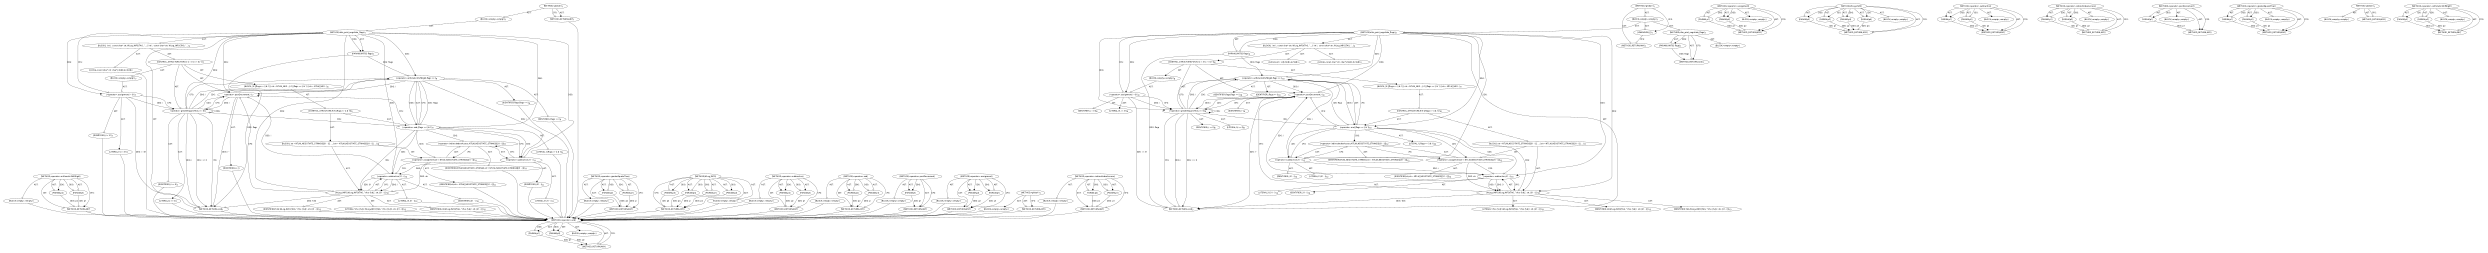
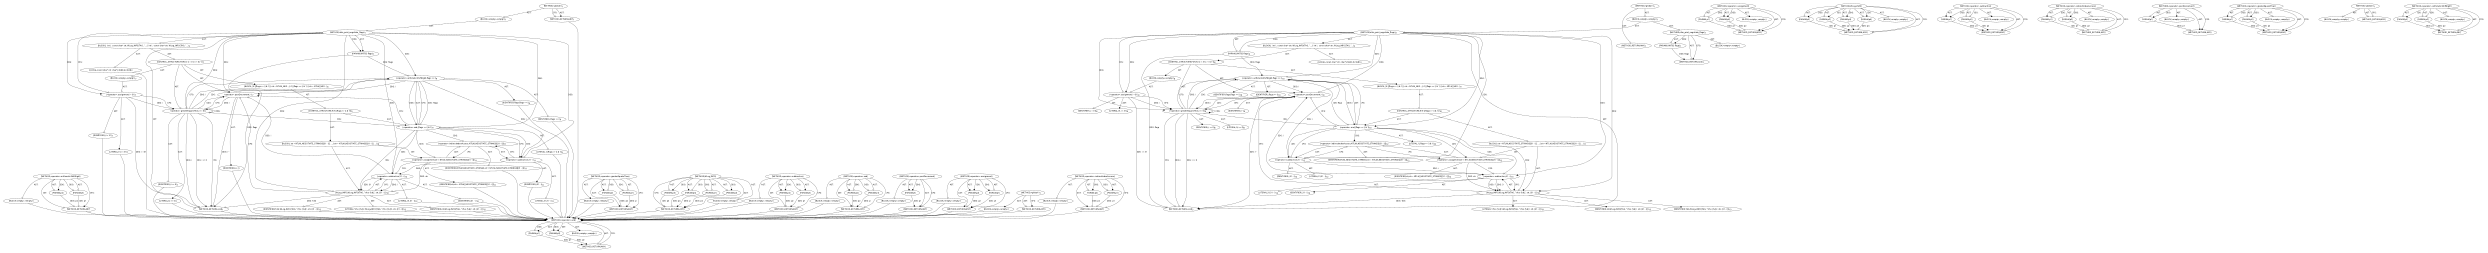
(1645, 33) -> none
(1284, 62) -> none
